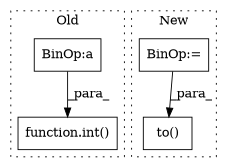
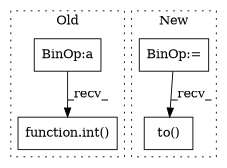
(88, 94) -> (88, 94)
(191, 94) -> (192, 94)
